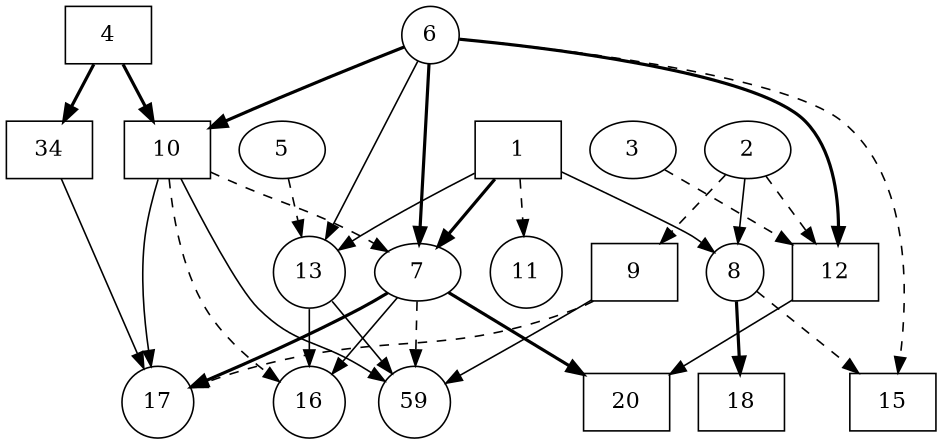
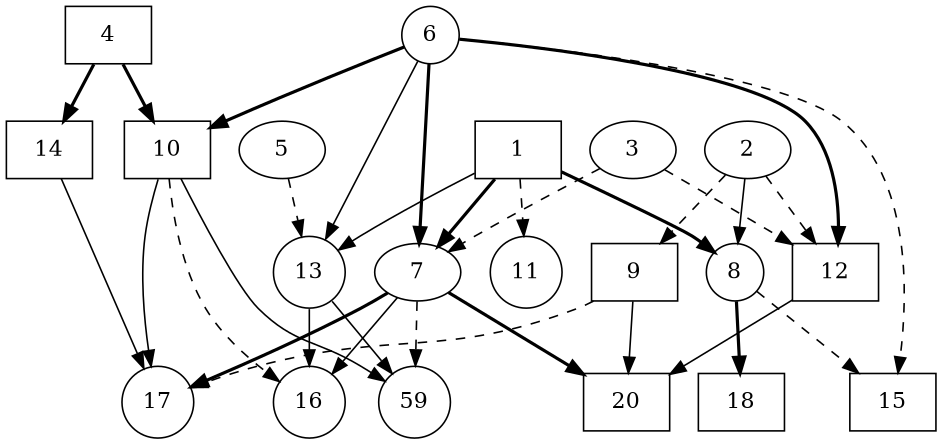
(49, 150) -> (49, 150)
(280, 201) -> (534, 203)
(632, 206) -> (632, 206)
(536, 332) -> (631, 329)
